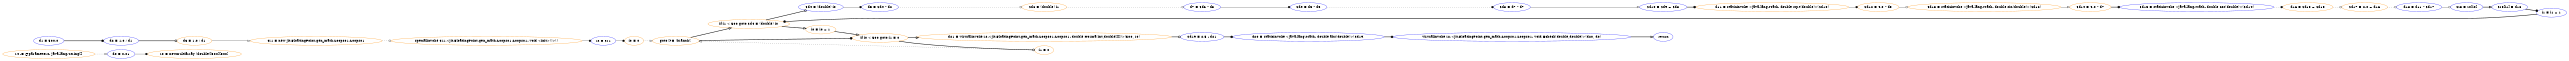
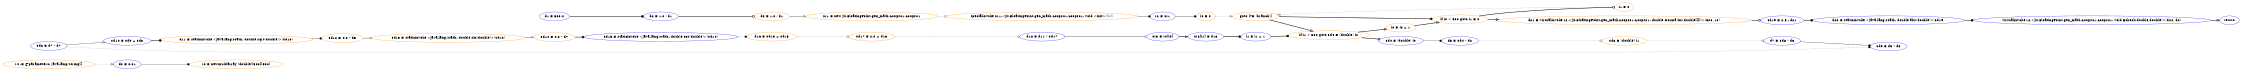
(1409, 7) -> (968, 52)
